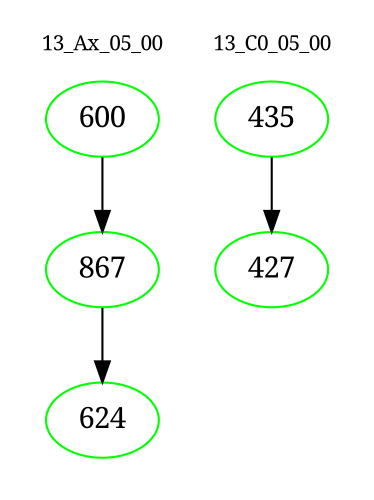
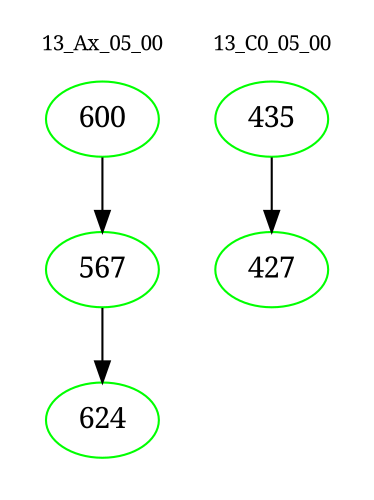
(102, 270) -> (102, 270)
